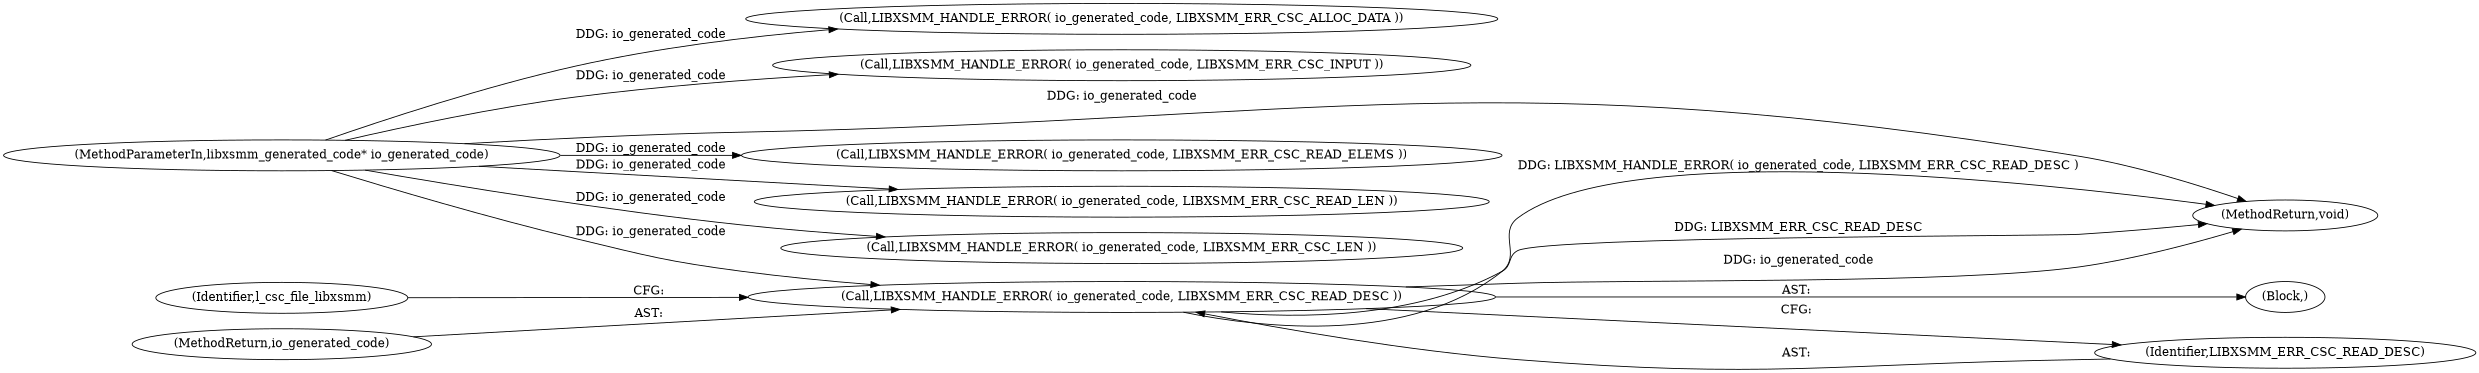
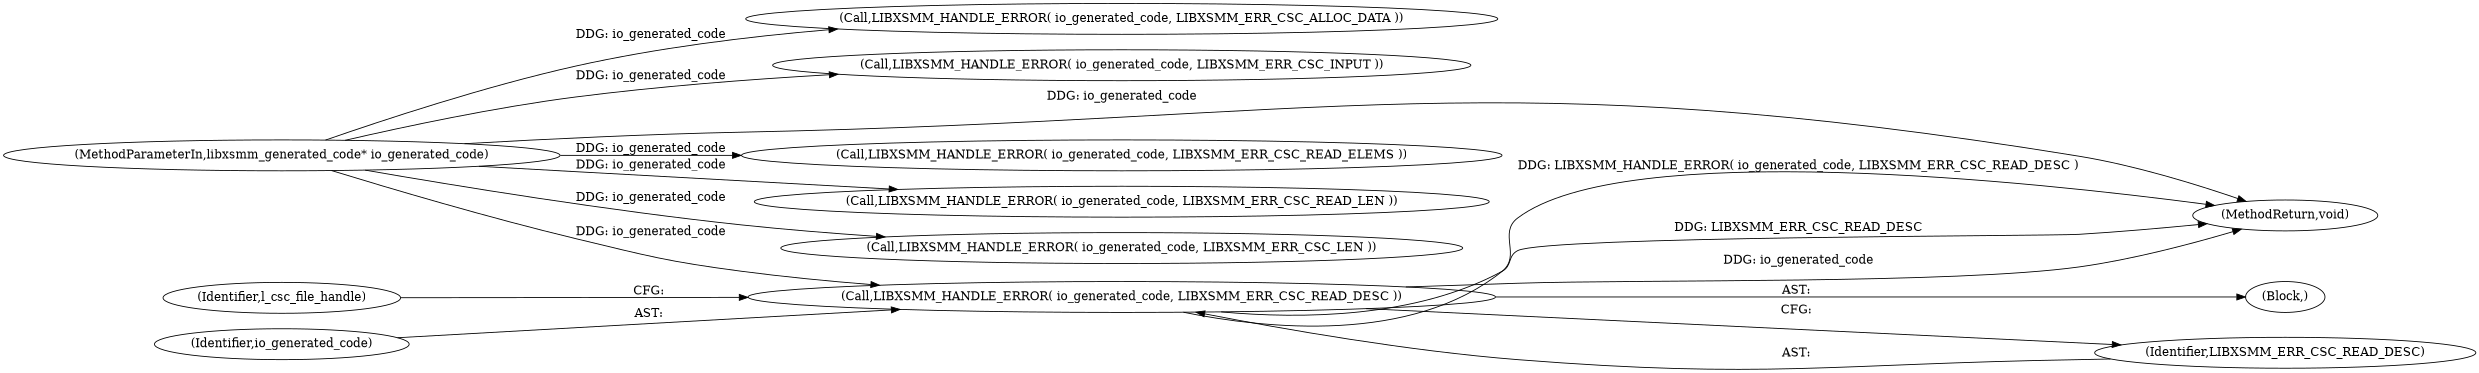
(282, 298) -> (282, 298)
(282, 344) -> (282, 344)
